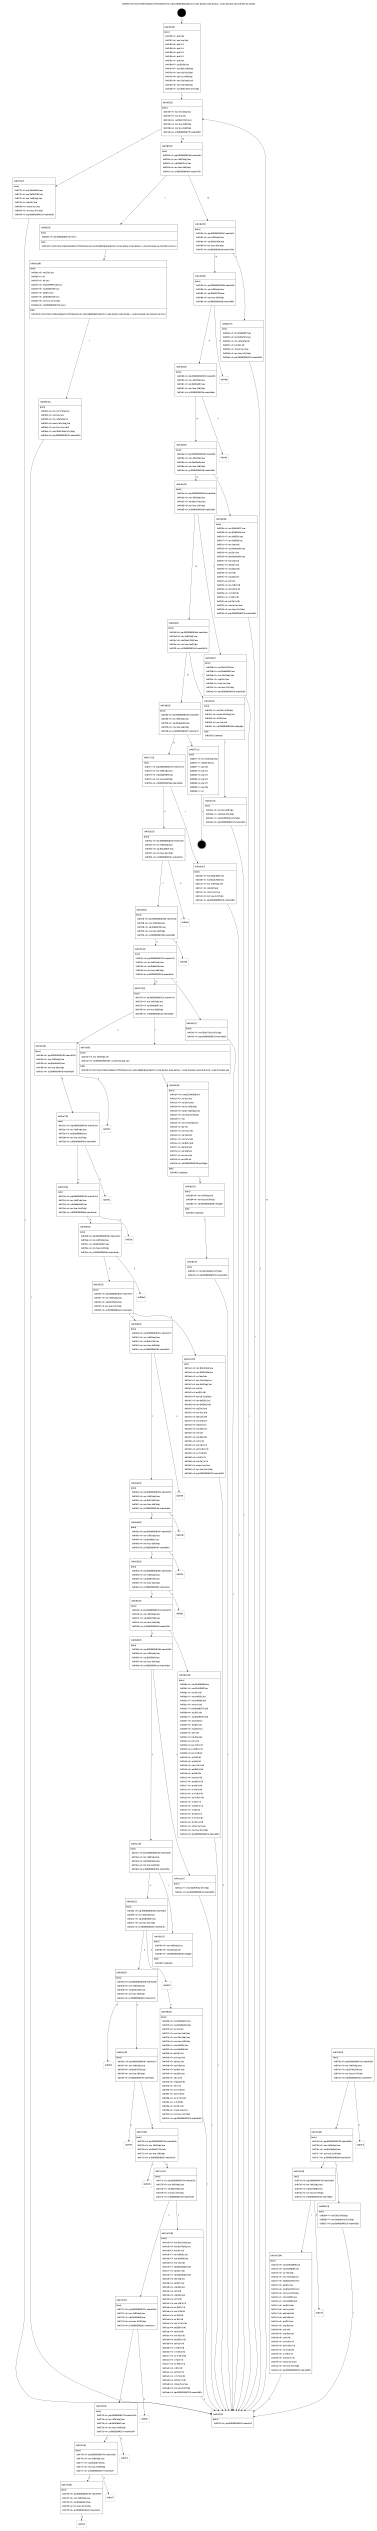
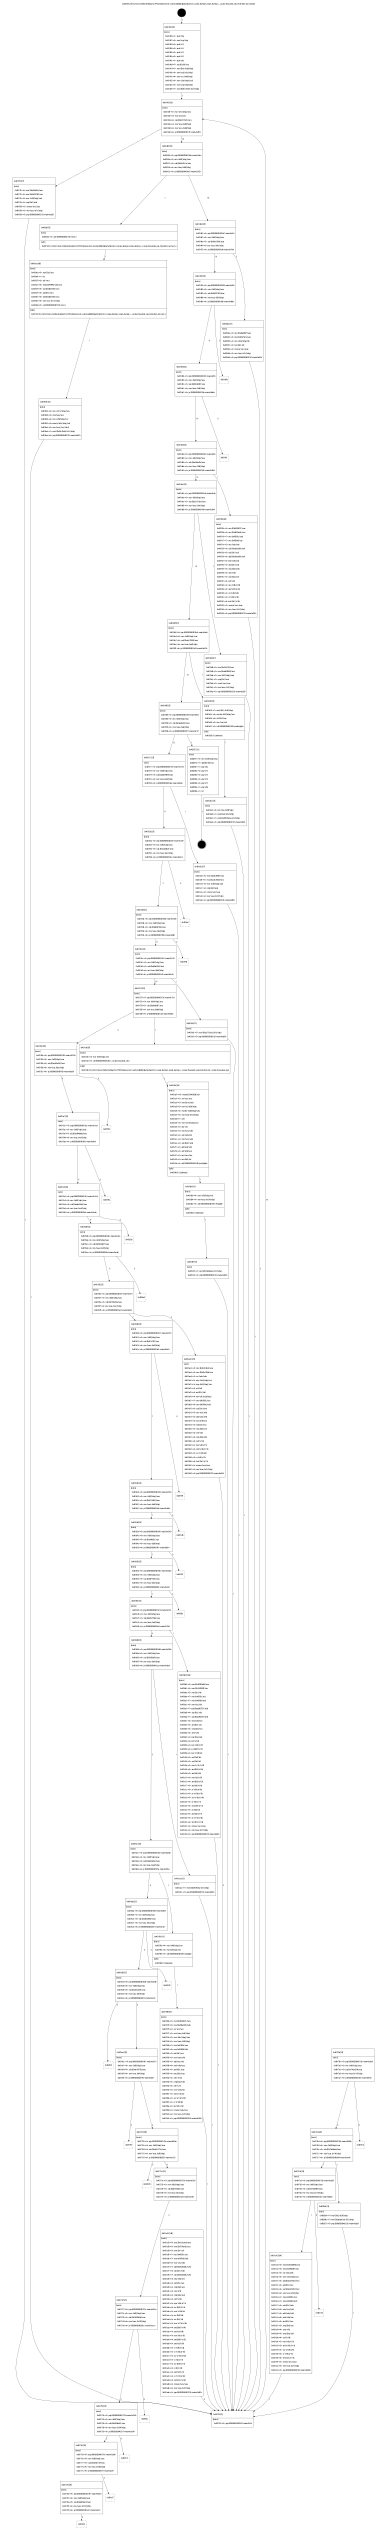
(169, 1998) -> (176, 1987)
(177, 2215) -> none
(89, 2477) -> none
